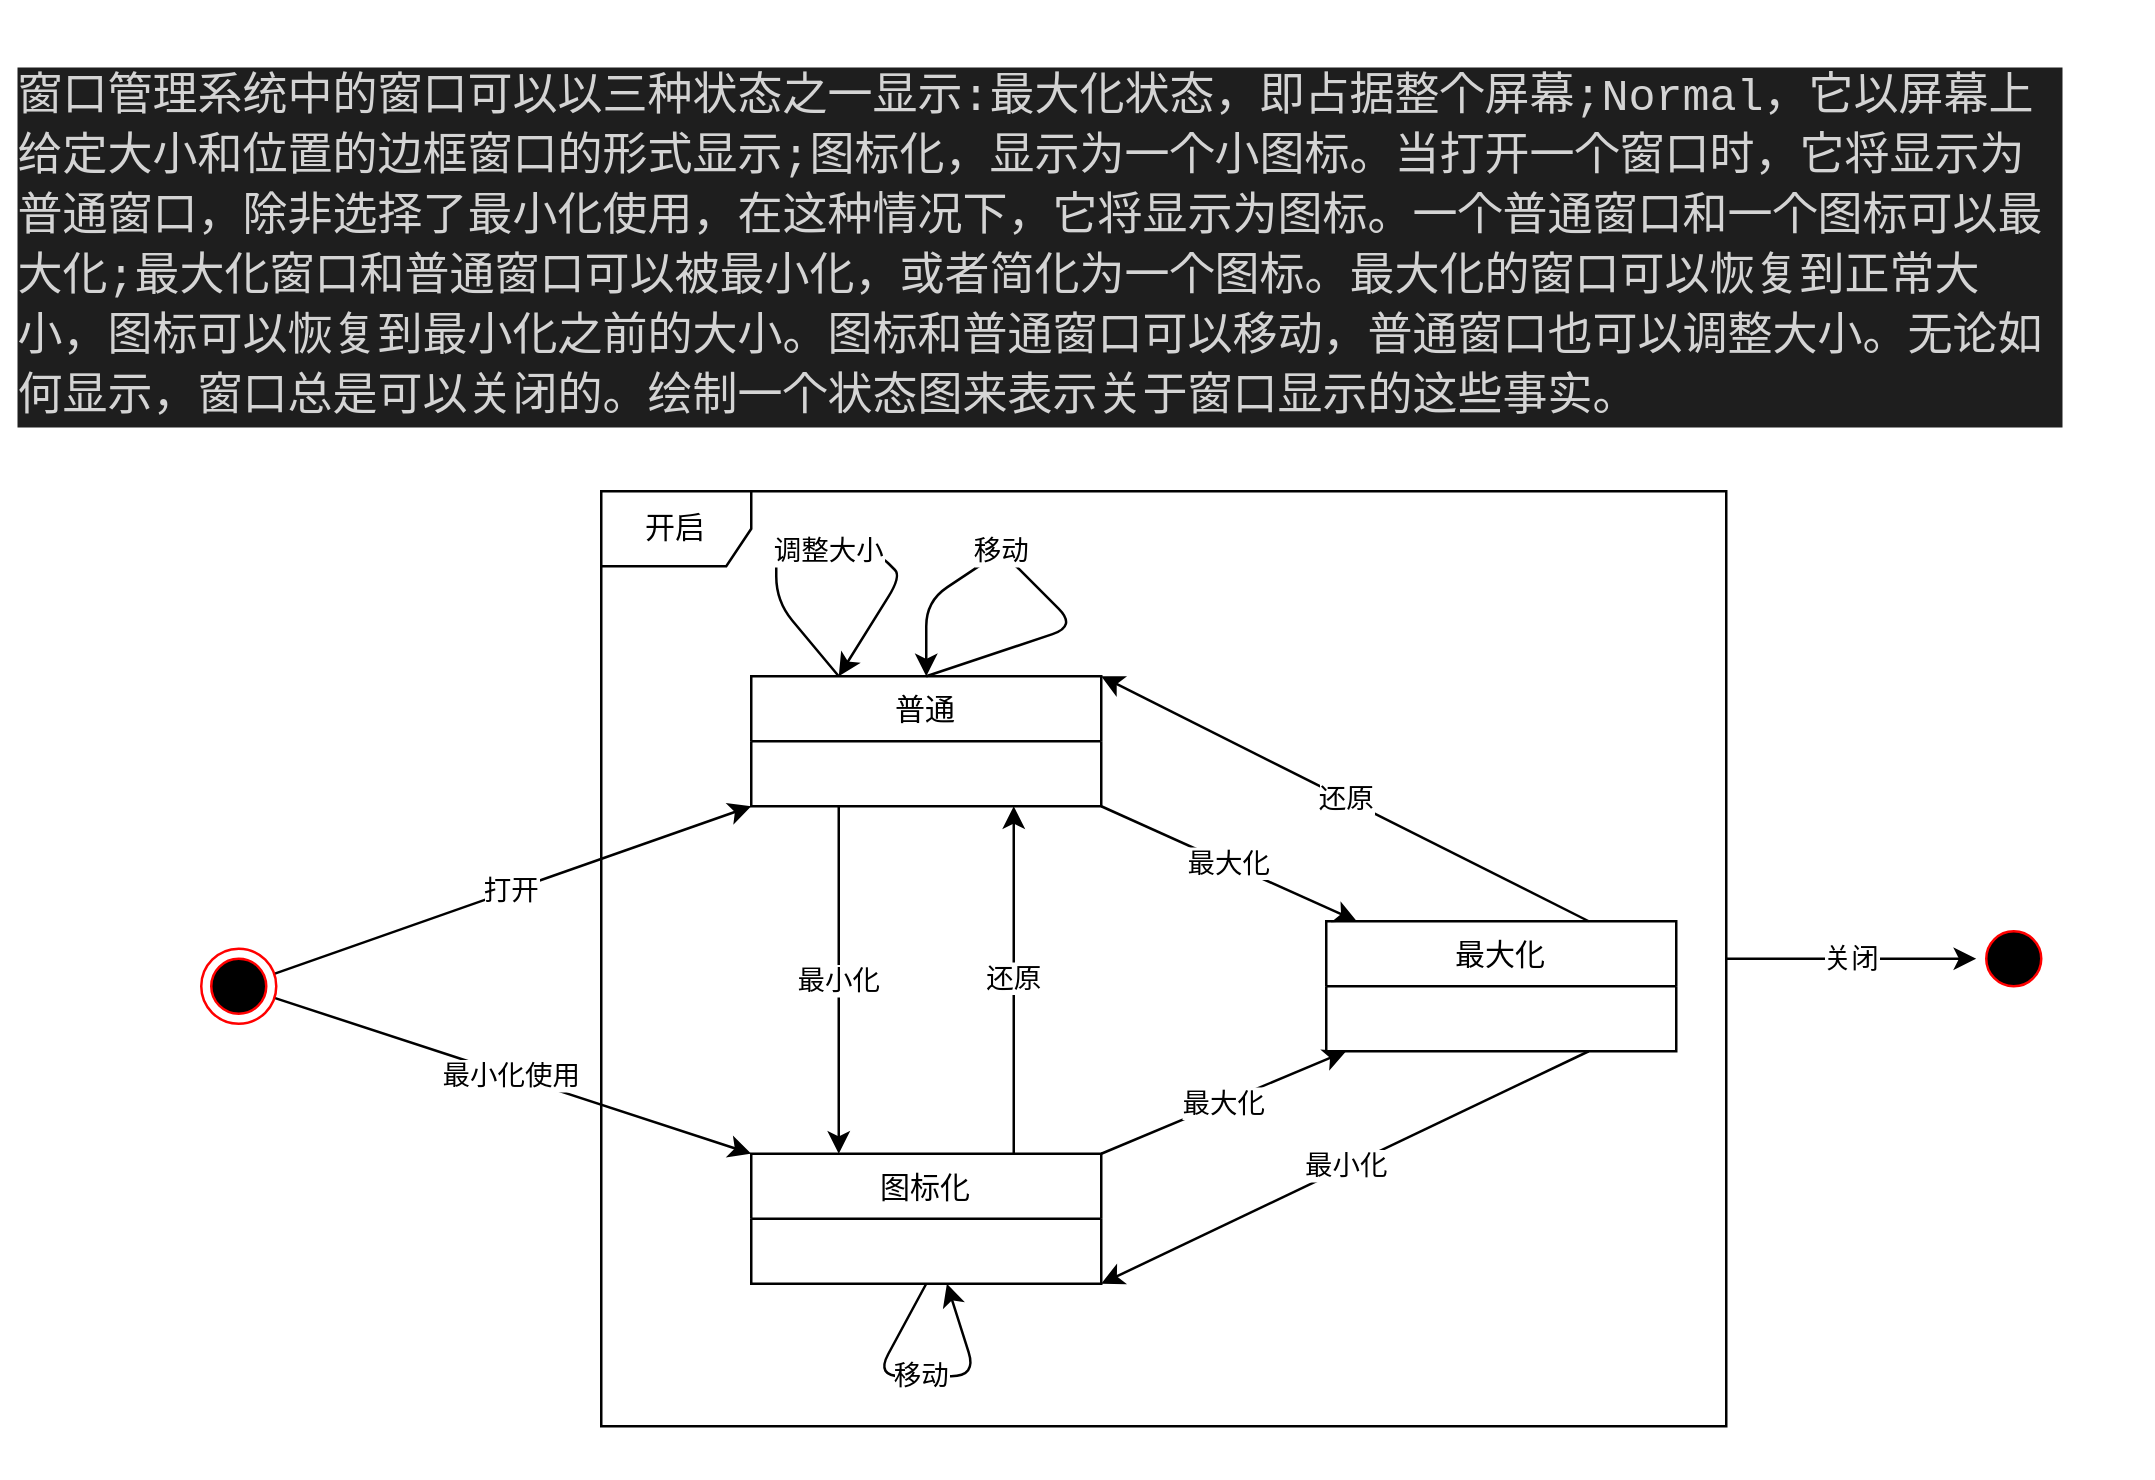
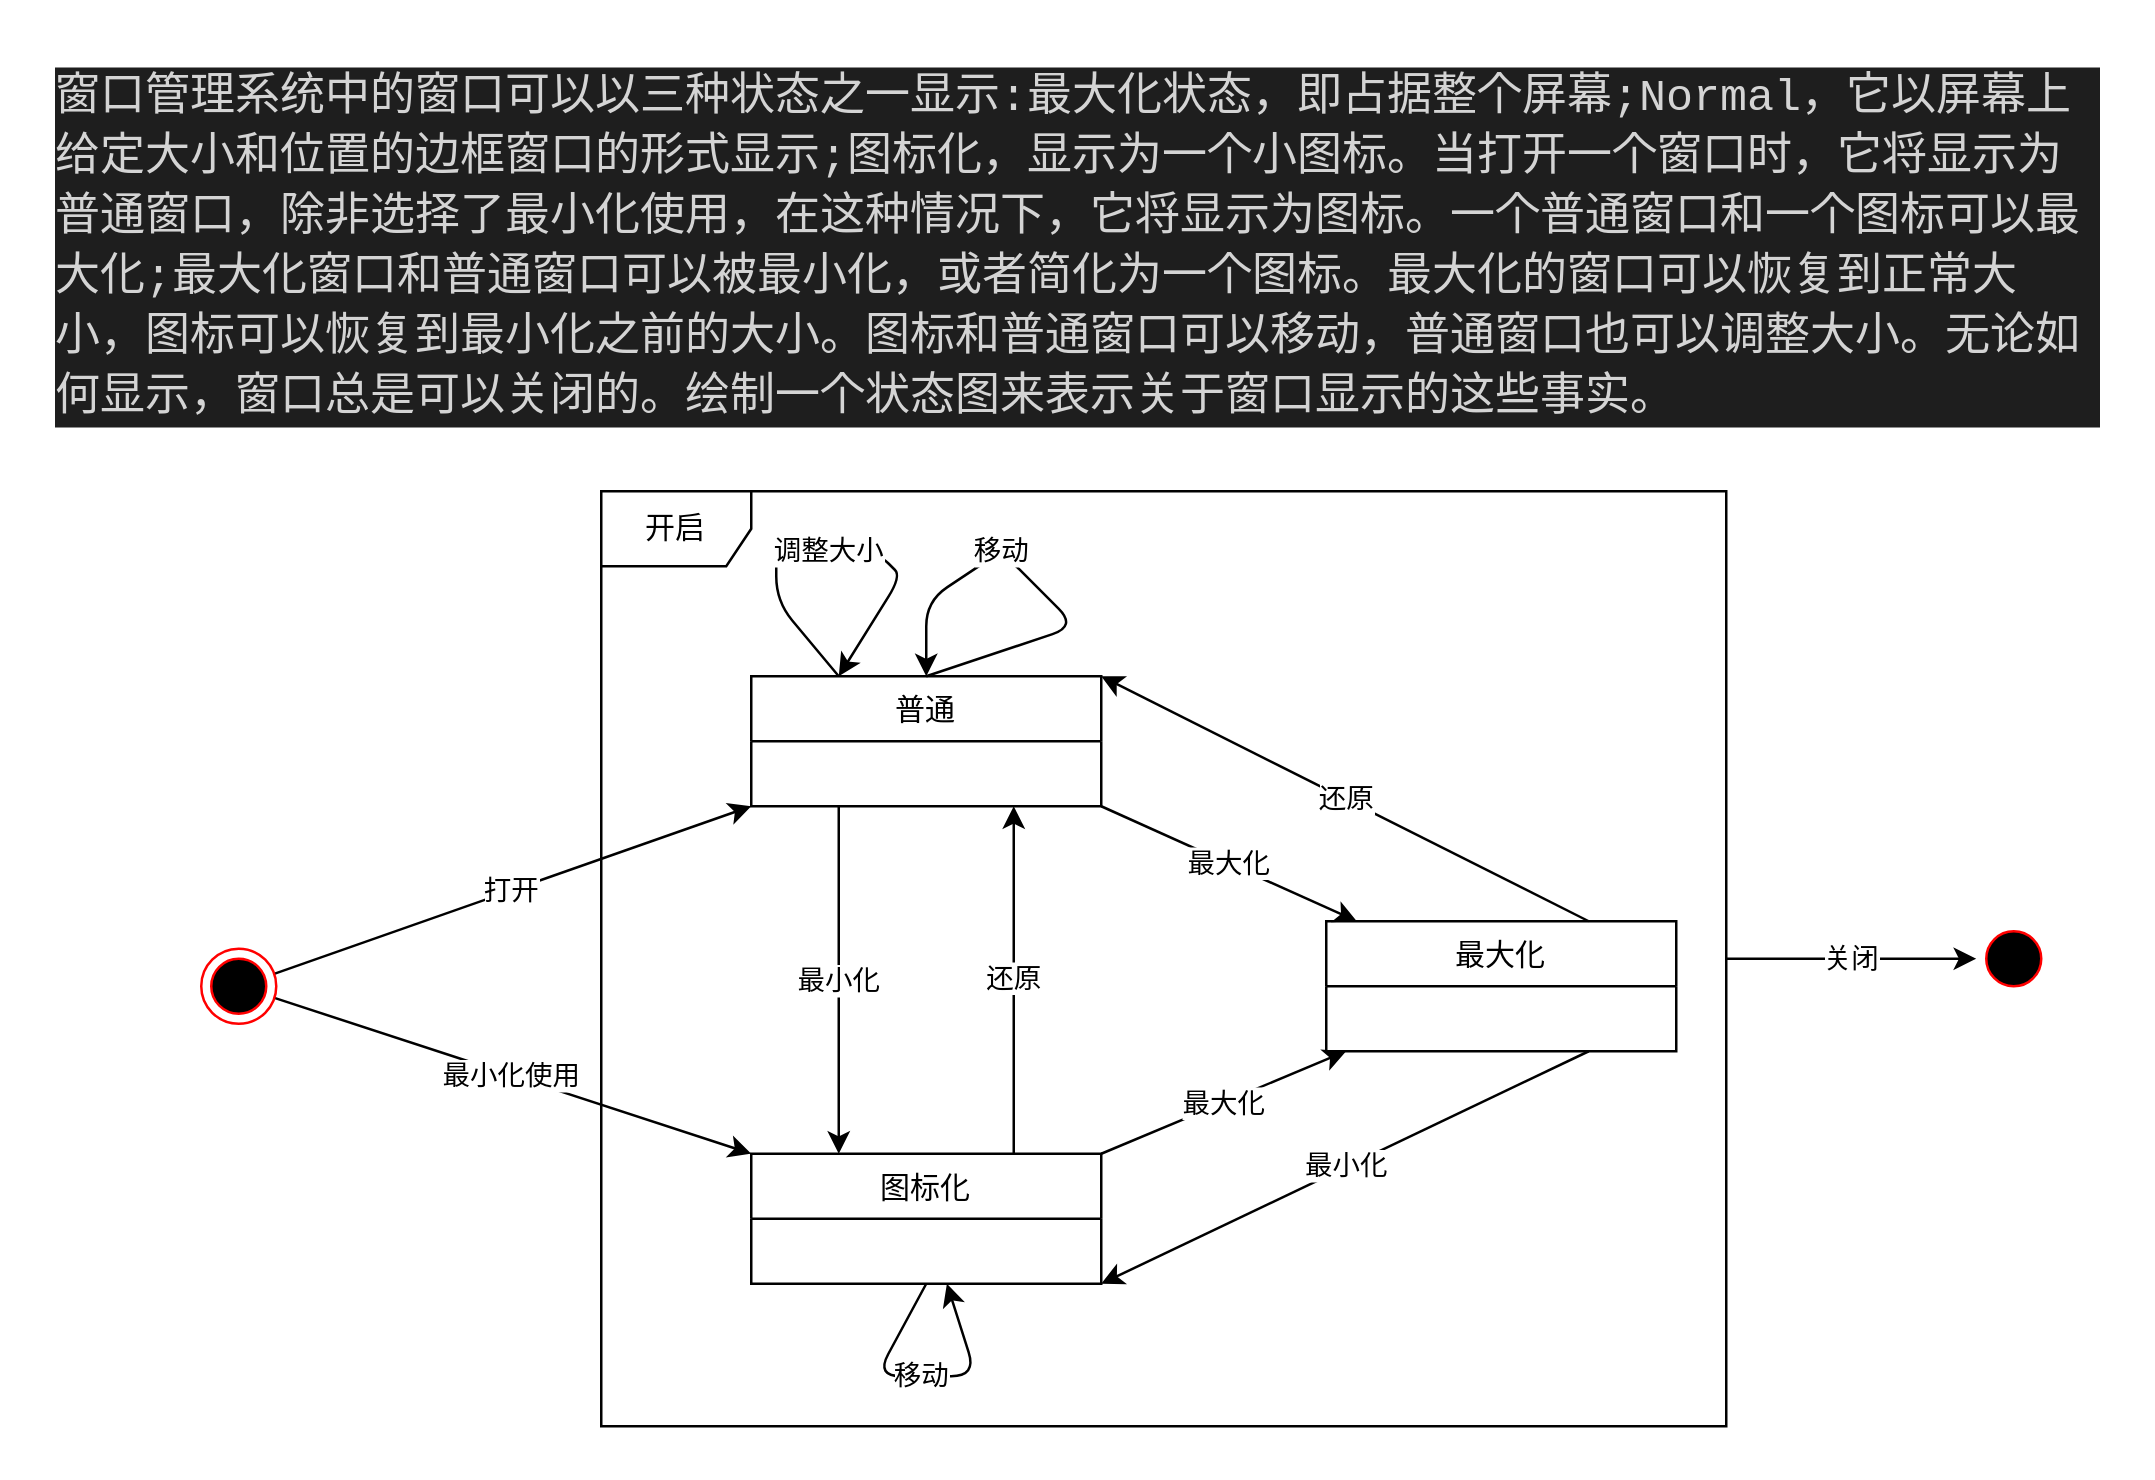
(1039, 239) -> (1076, 239)
